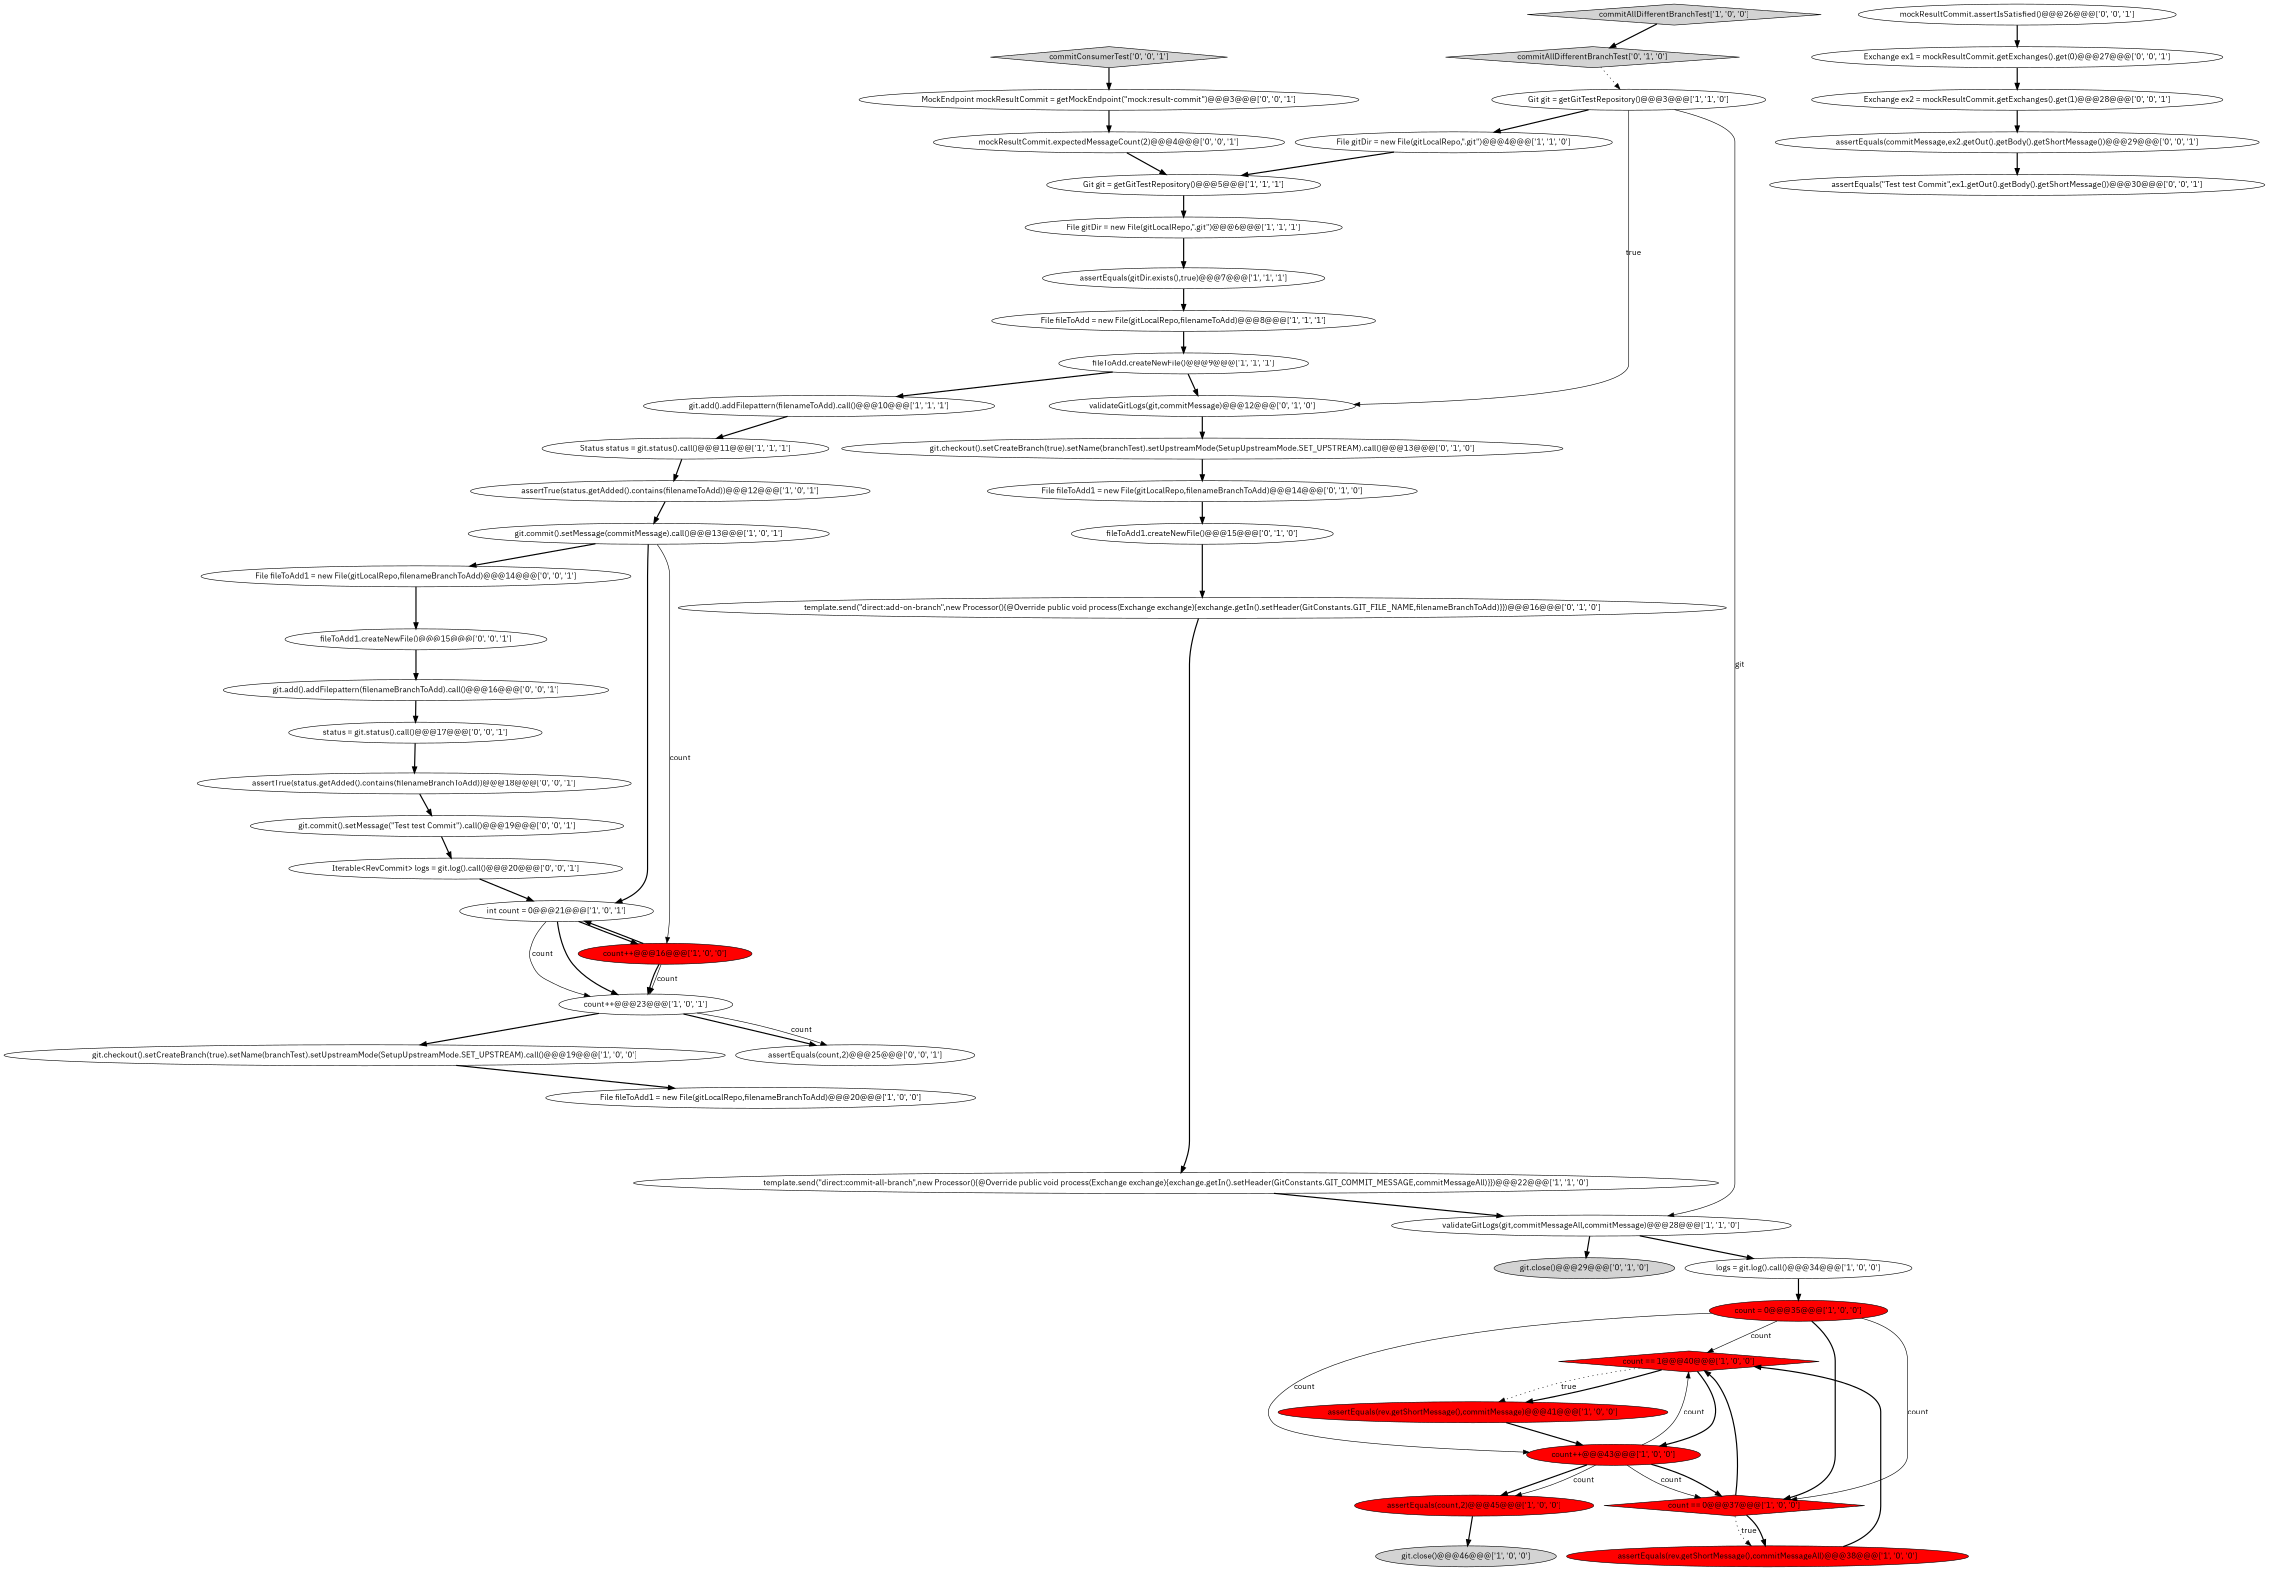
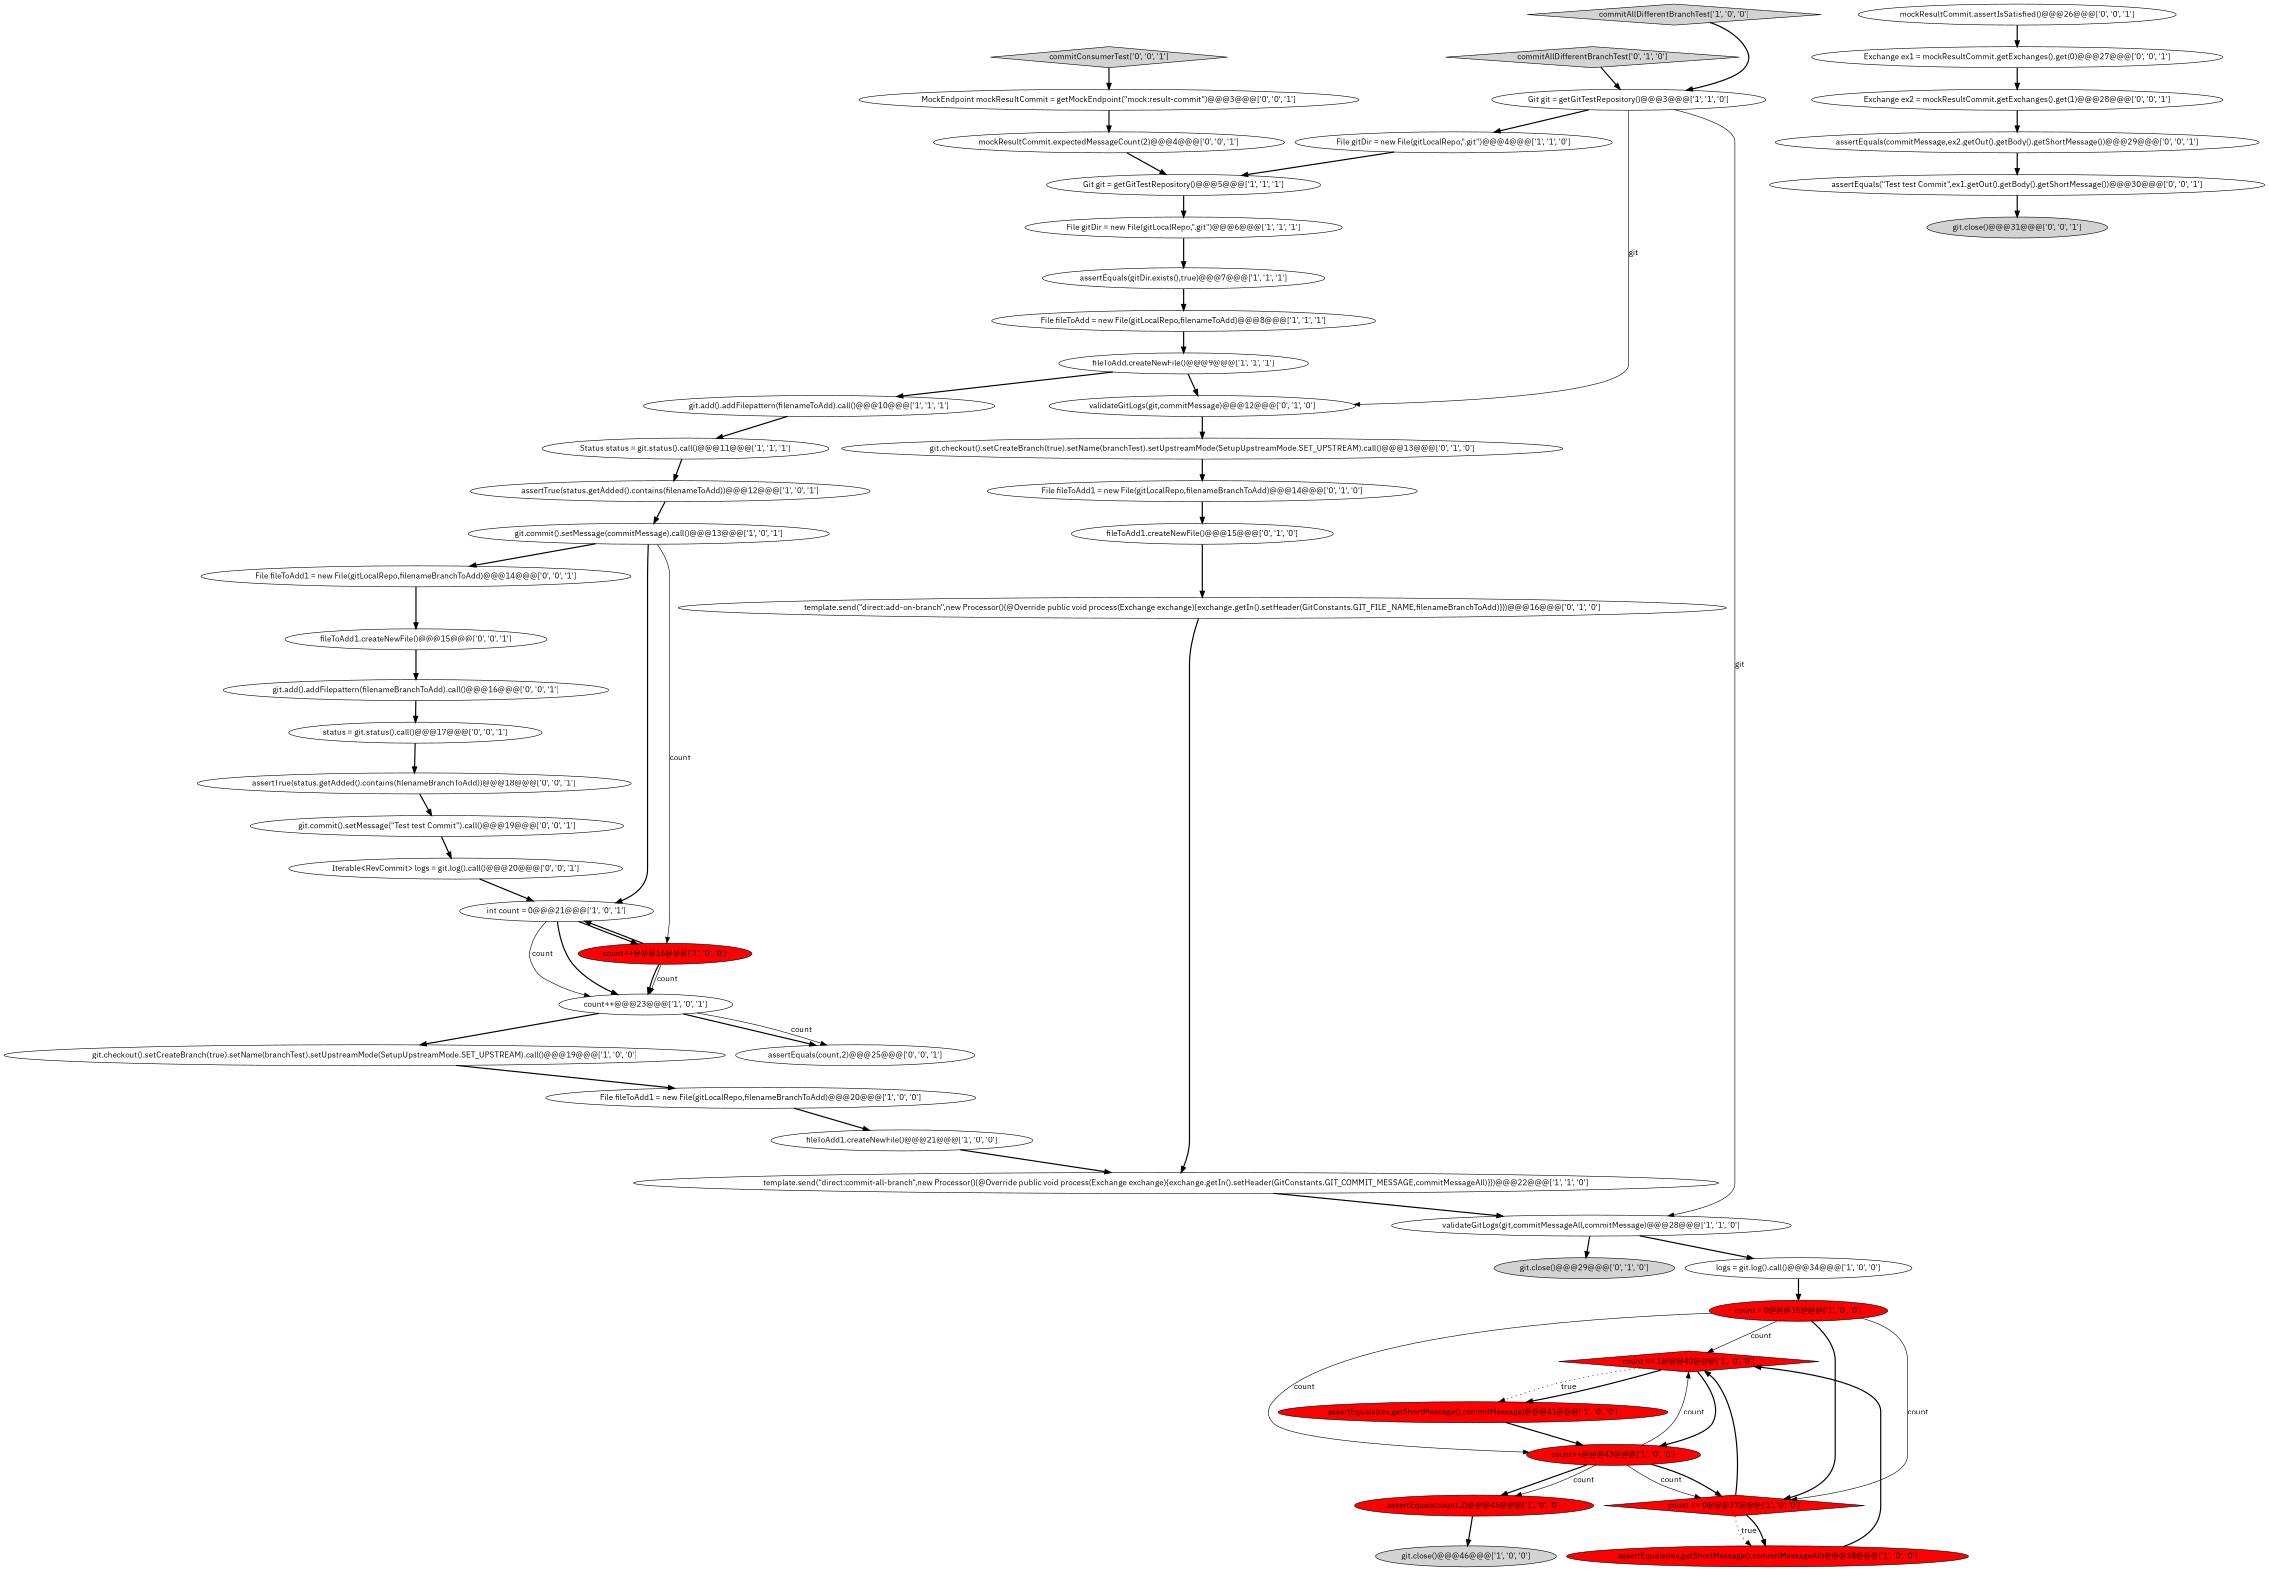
(1636, 35) -> (1747, 64)
(1608, 76) -> (1608, 76)
none -> (2017, 228)
(1634, 253) -> (1634, 253)
none -> (902, 1140)
